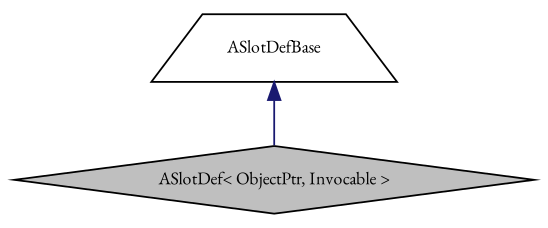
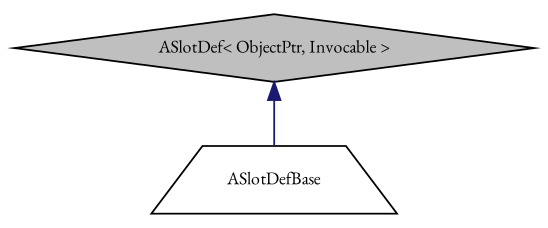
(274, 123) -> (274, 123)
